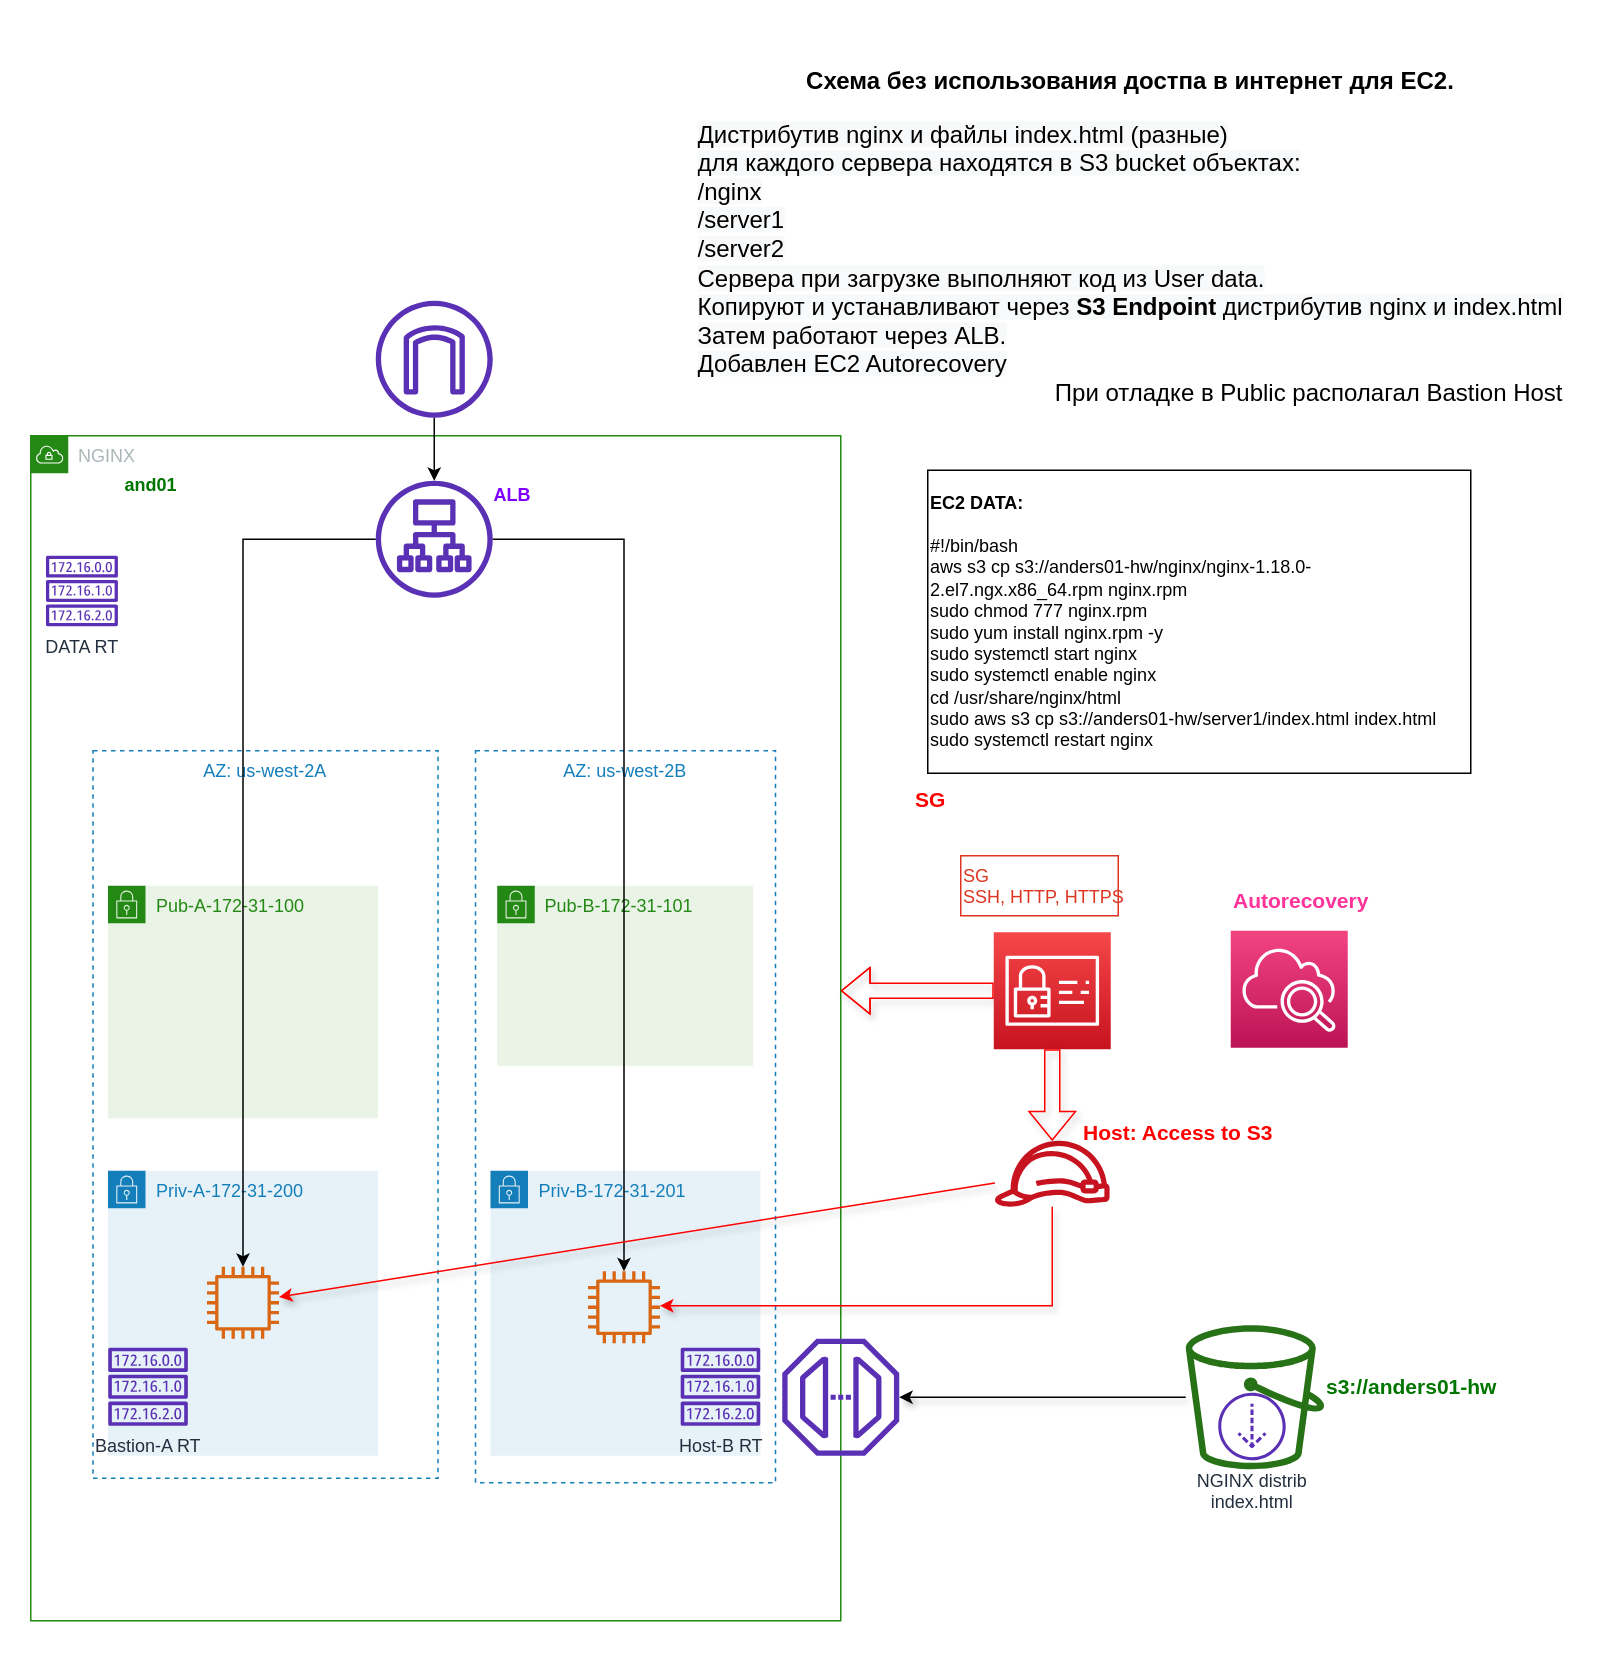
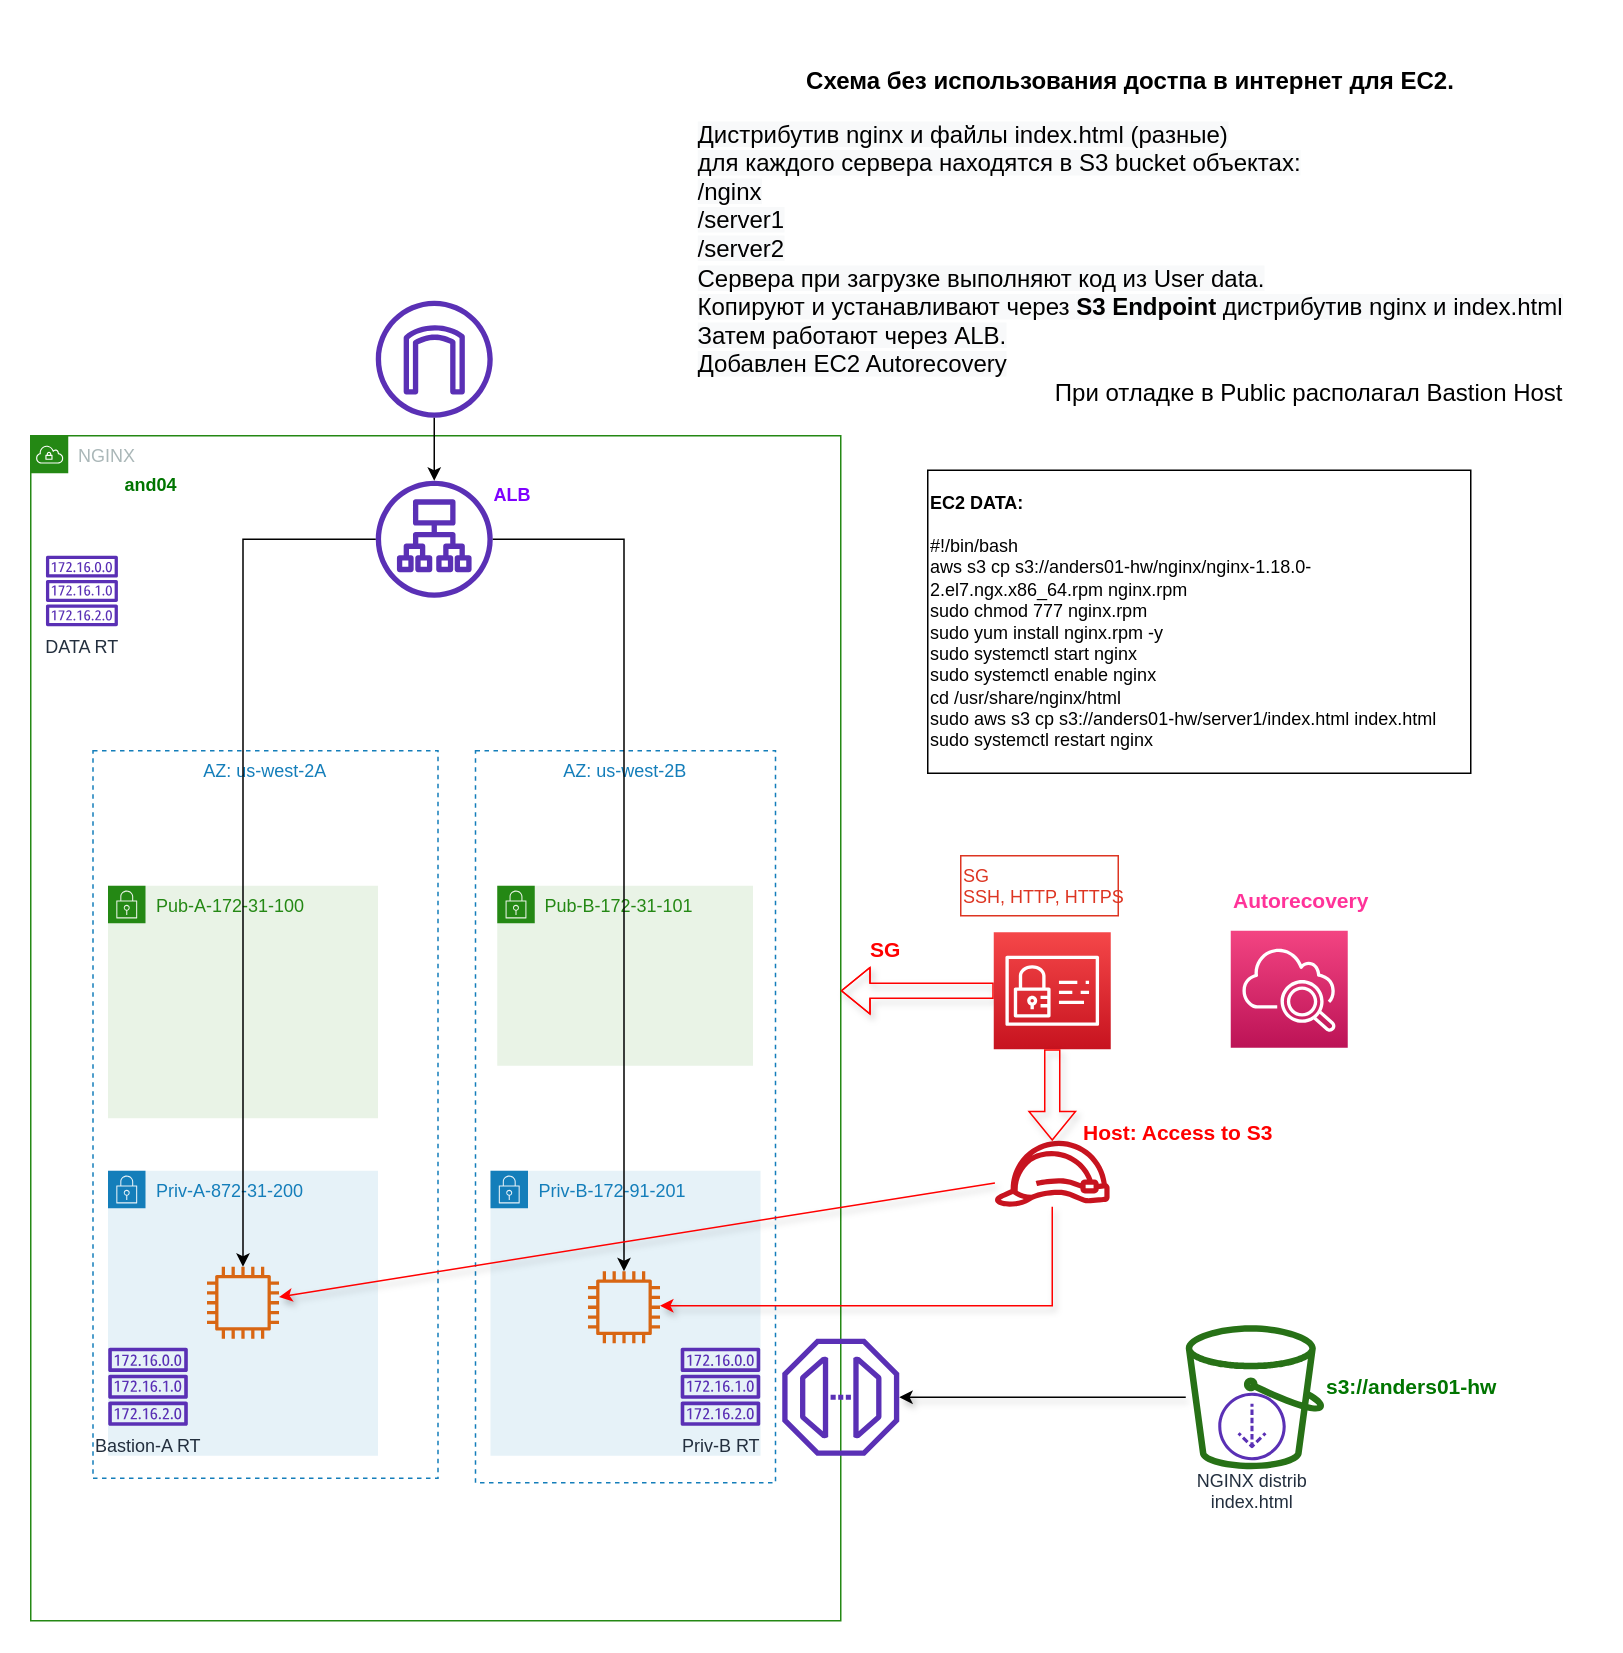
(150, 485) -> (150, 485)
(943, 800) -> (898, 950)
(240, 1192) -> (240, 1192)
(623, 1192) -> (623, 1192)
(722, 1447) -> (722, 1447)
